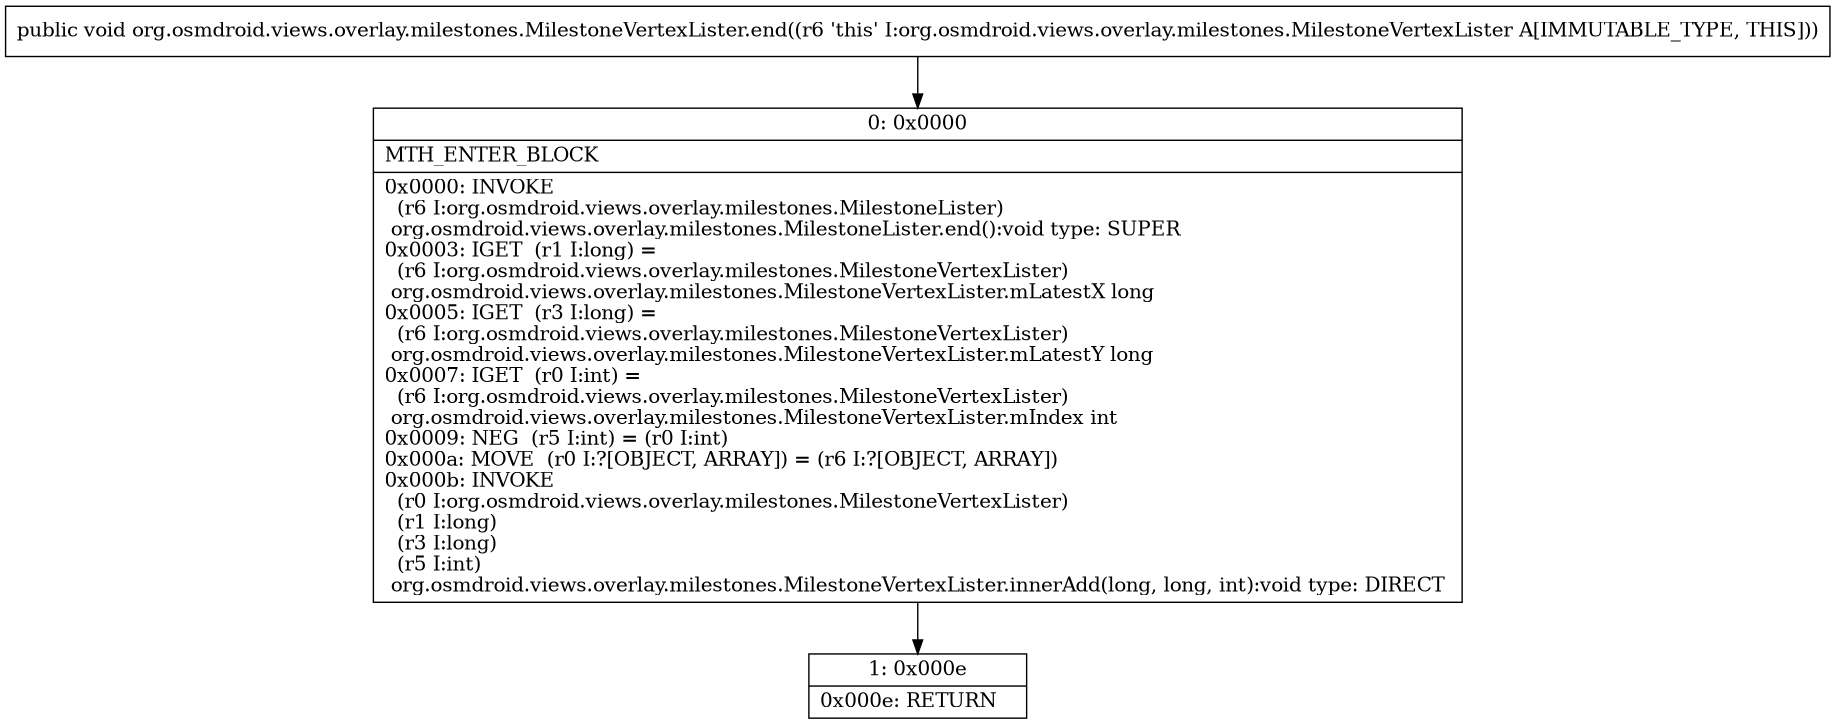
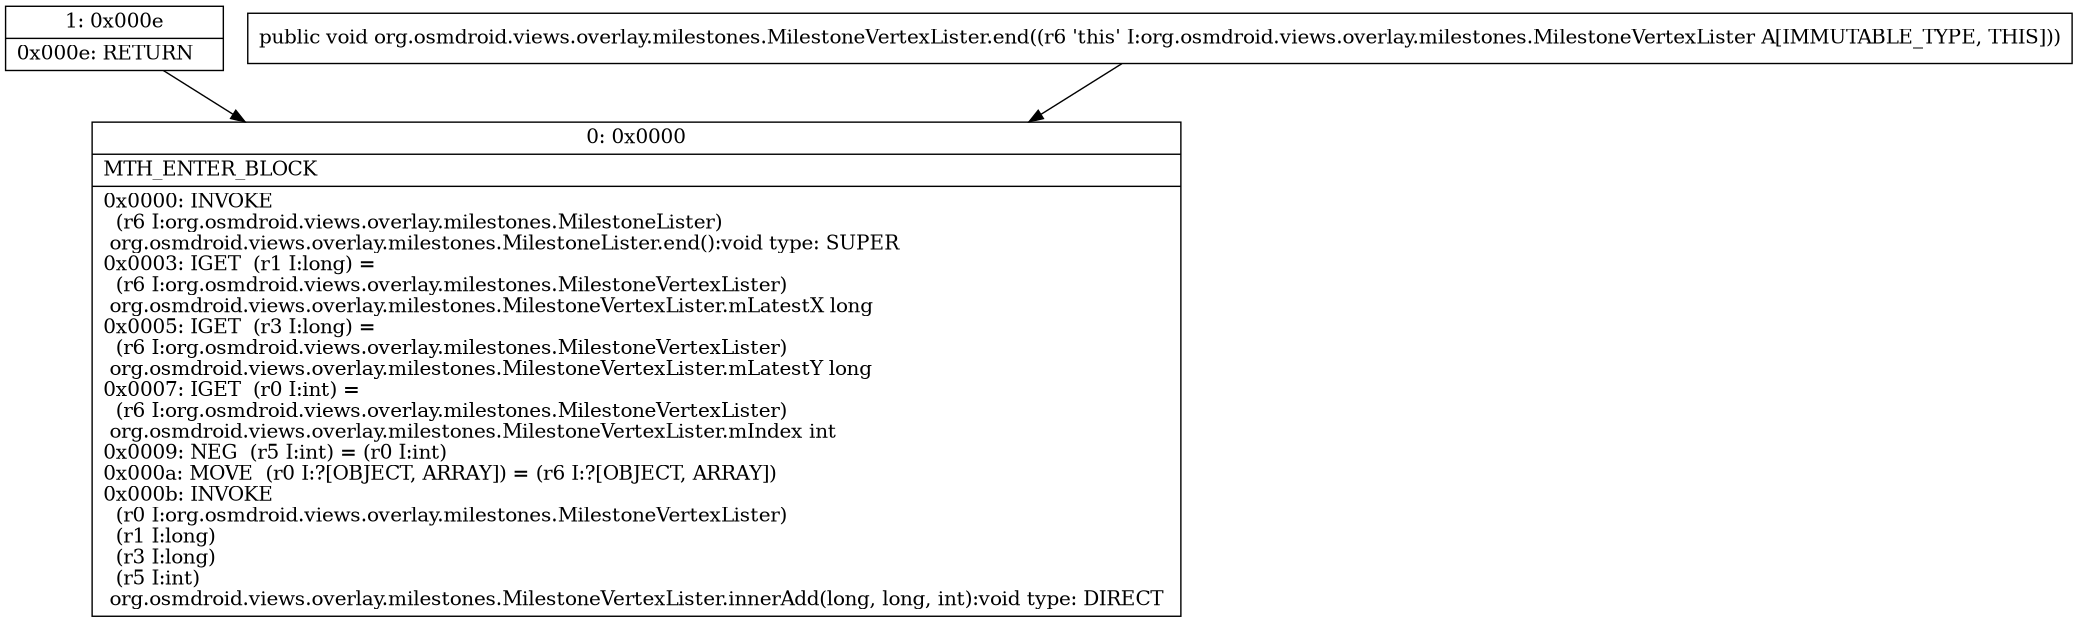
(918, 621) -> (198, 92)
